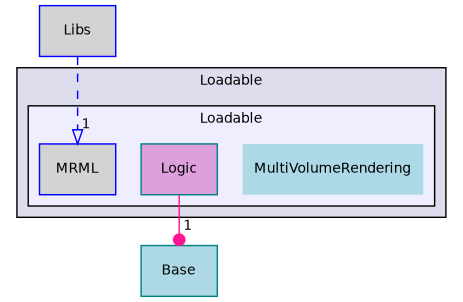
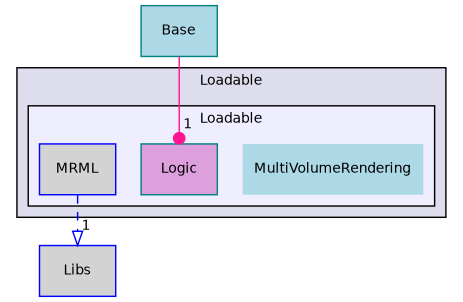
(78, 93) -> (78, 213)
(179, 215) -> (179, 94)
